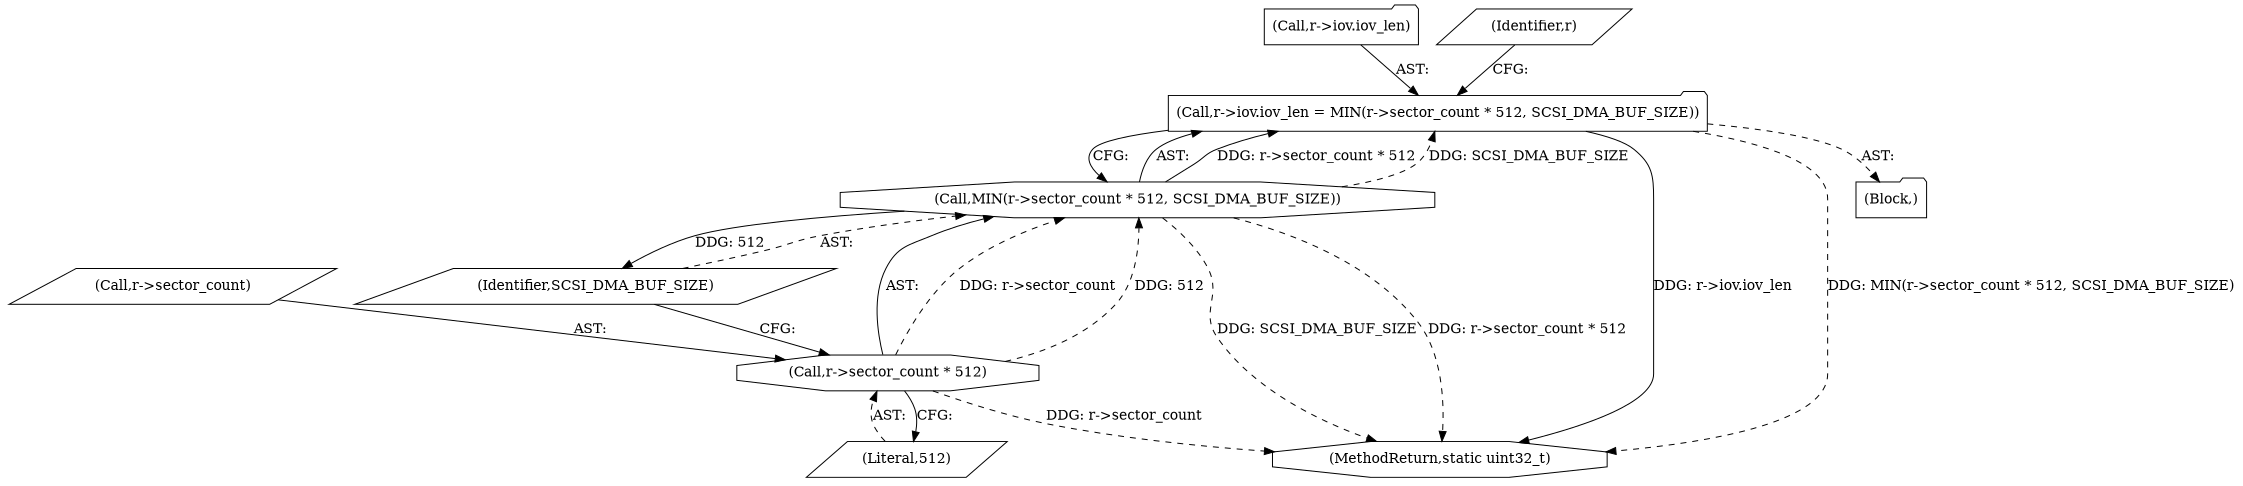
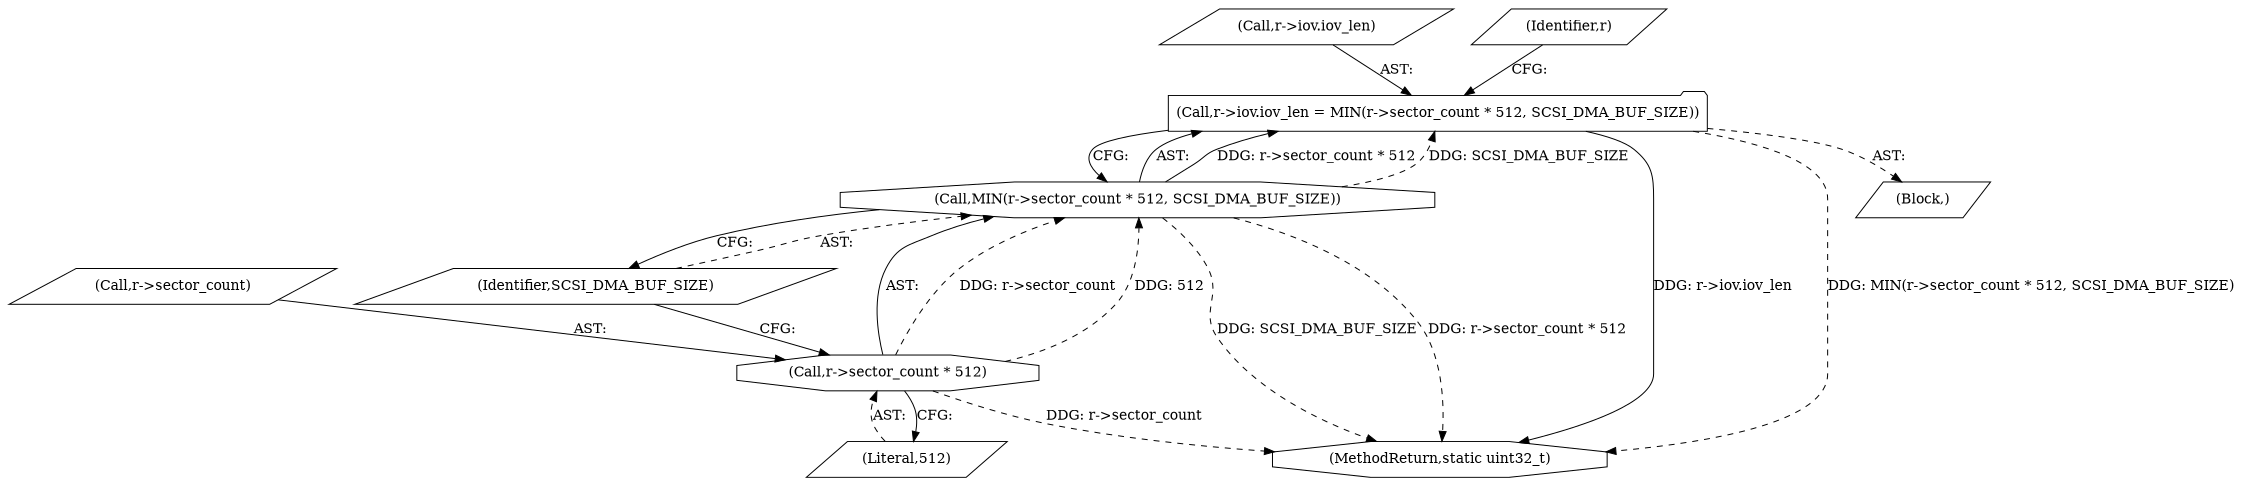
(1341, 27) -> (1307, 27)
(1891, 200) -> (1923, 200)
(730, 243) -> (737, 243)
